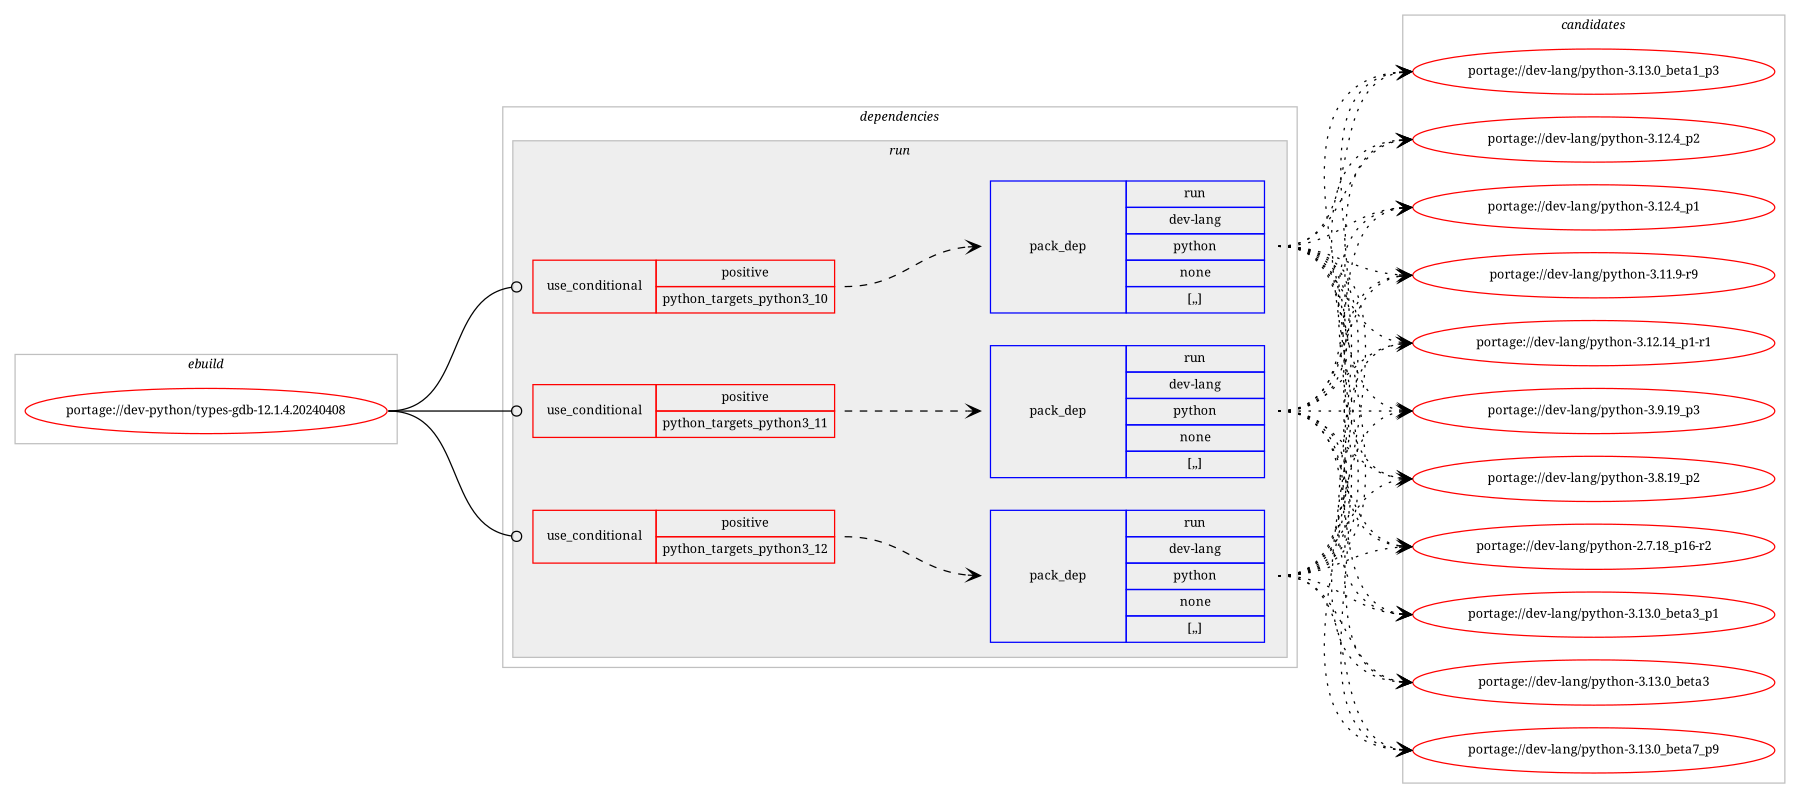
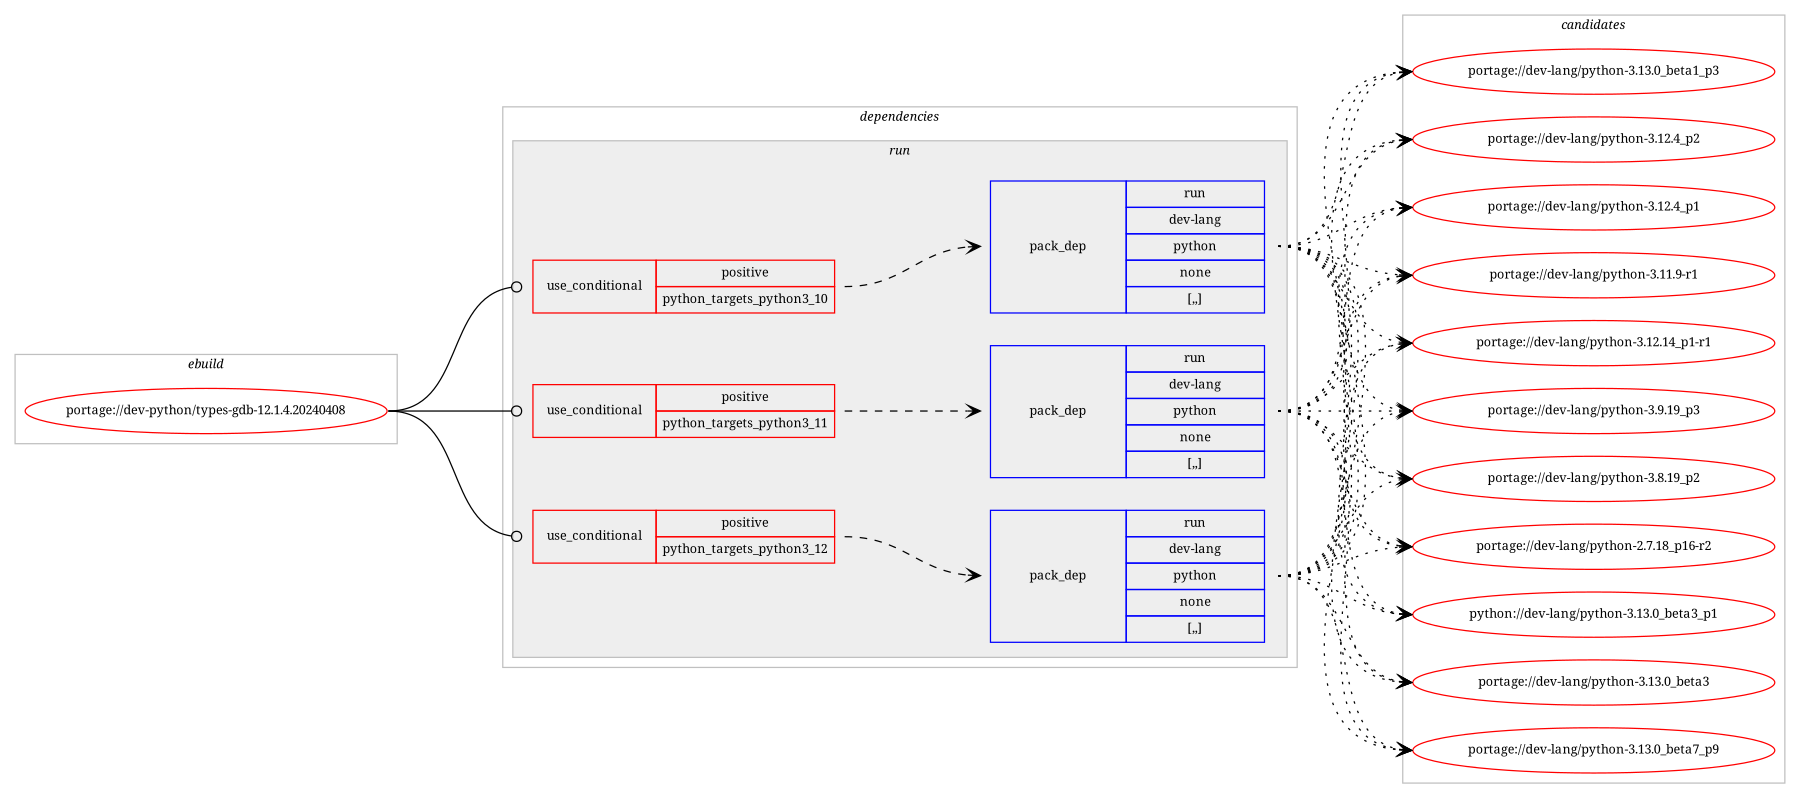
(1594, 275) -> (1594, 275)
(1594, 615) -> (1594, 615)
